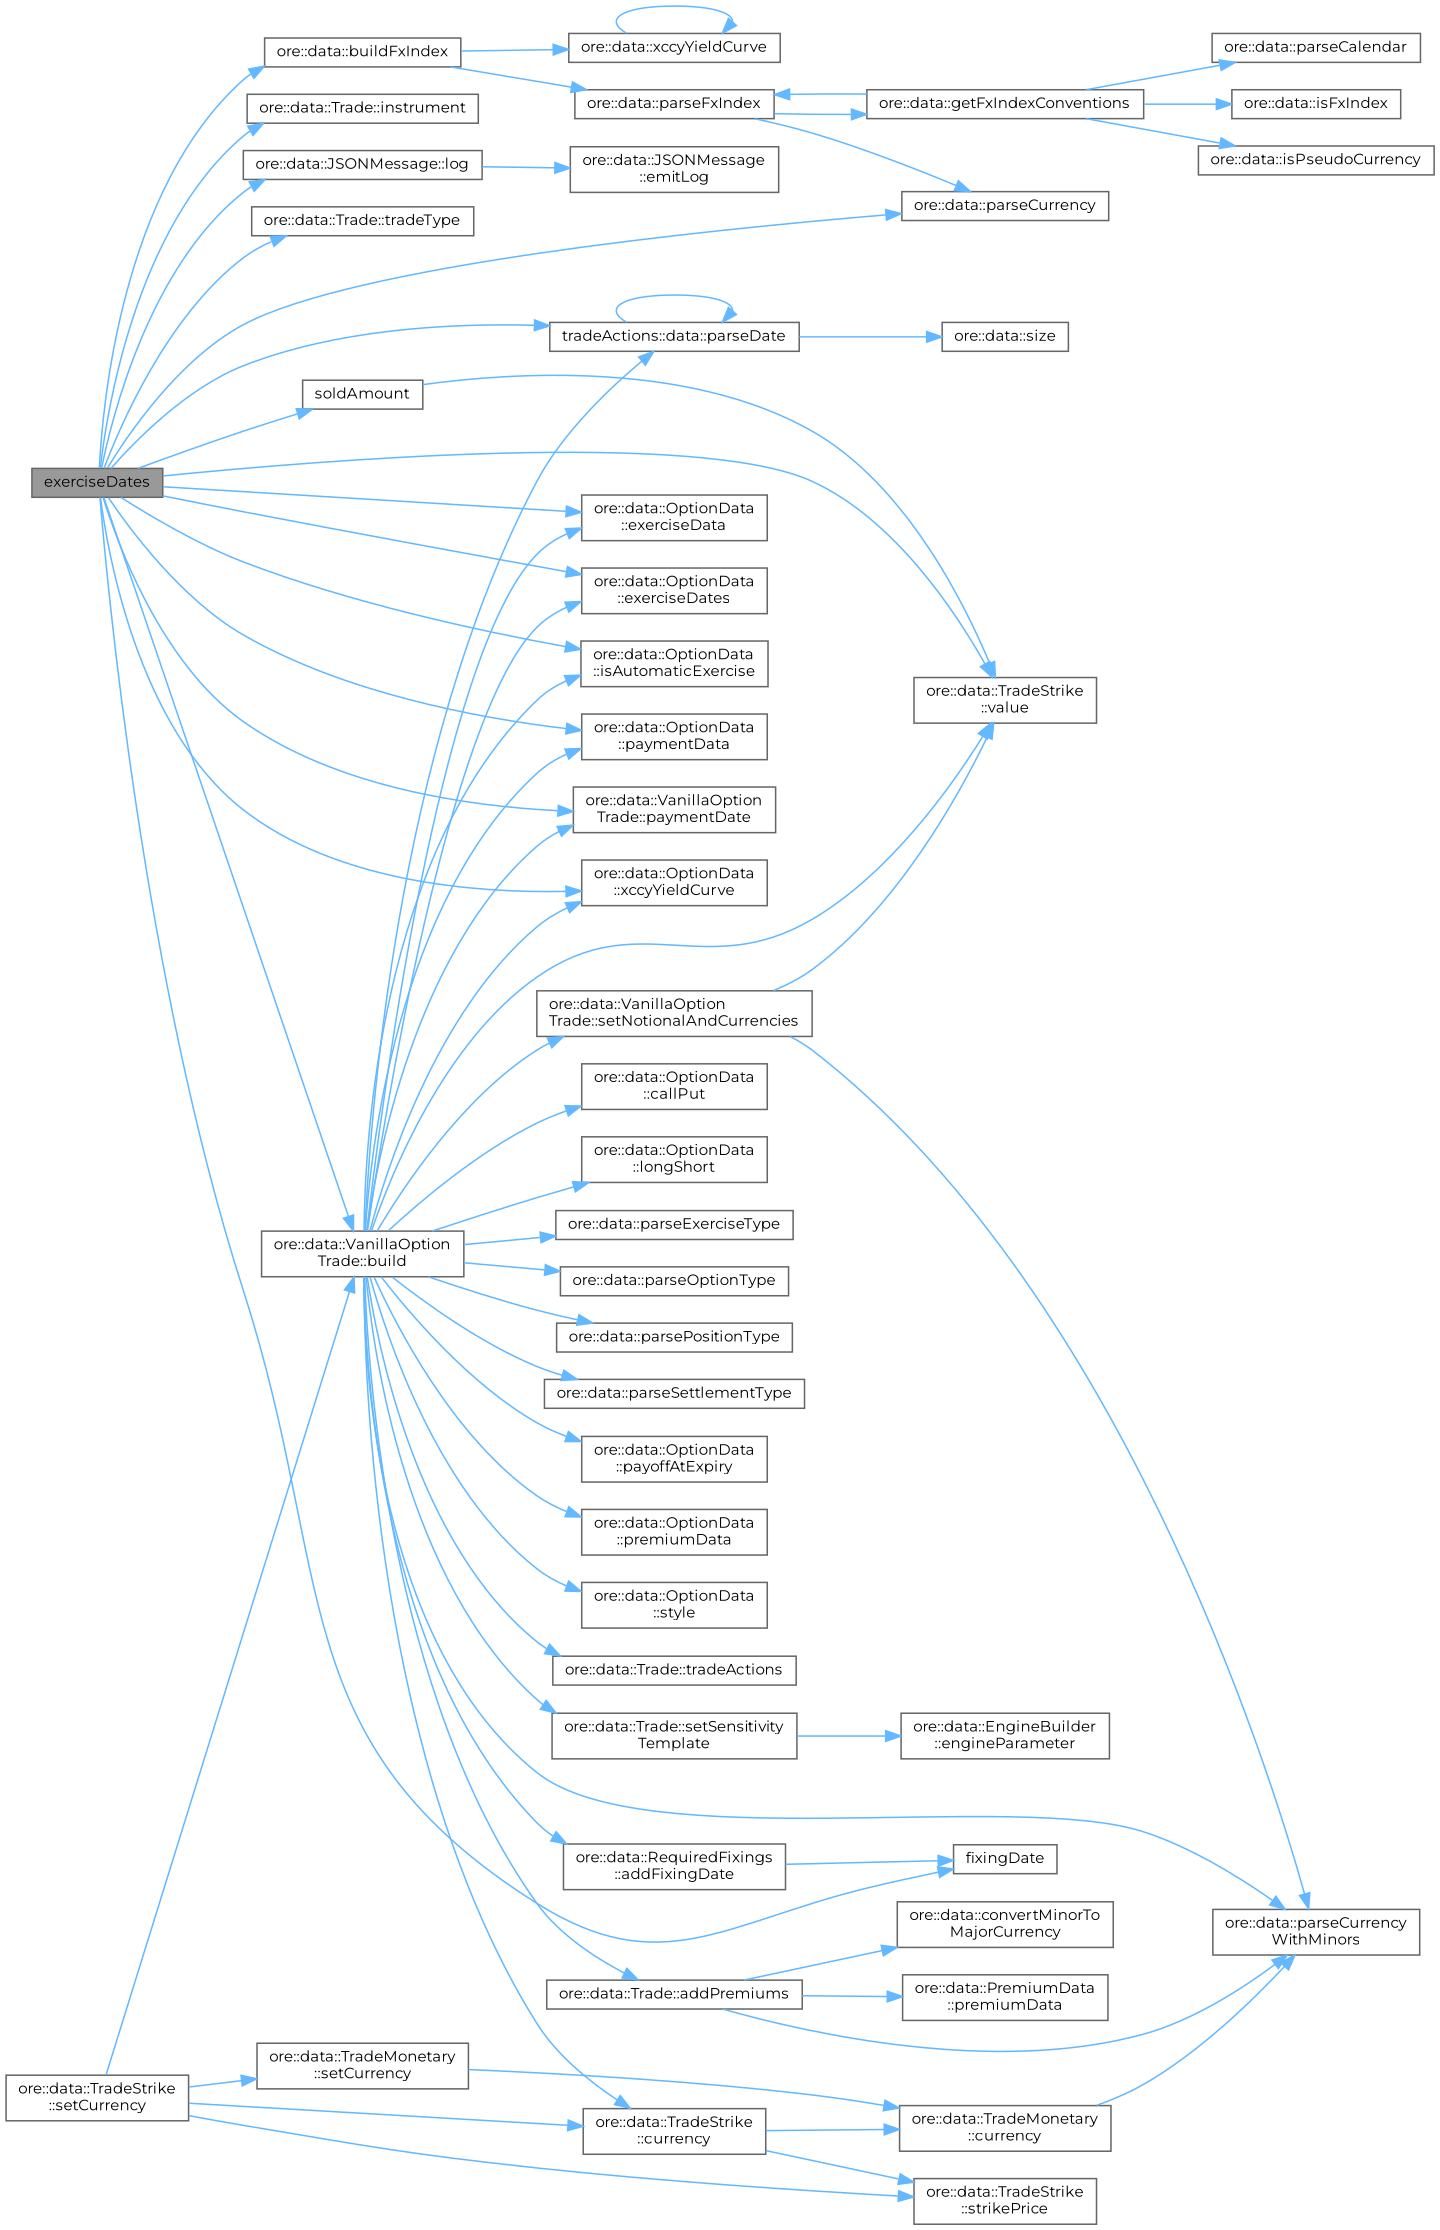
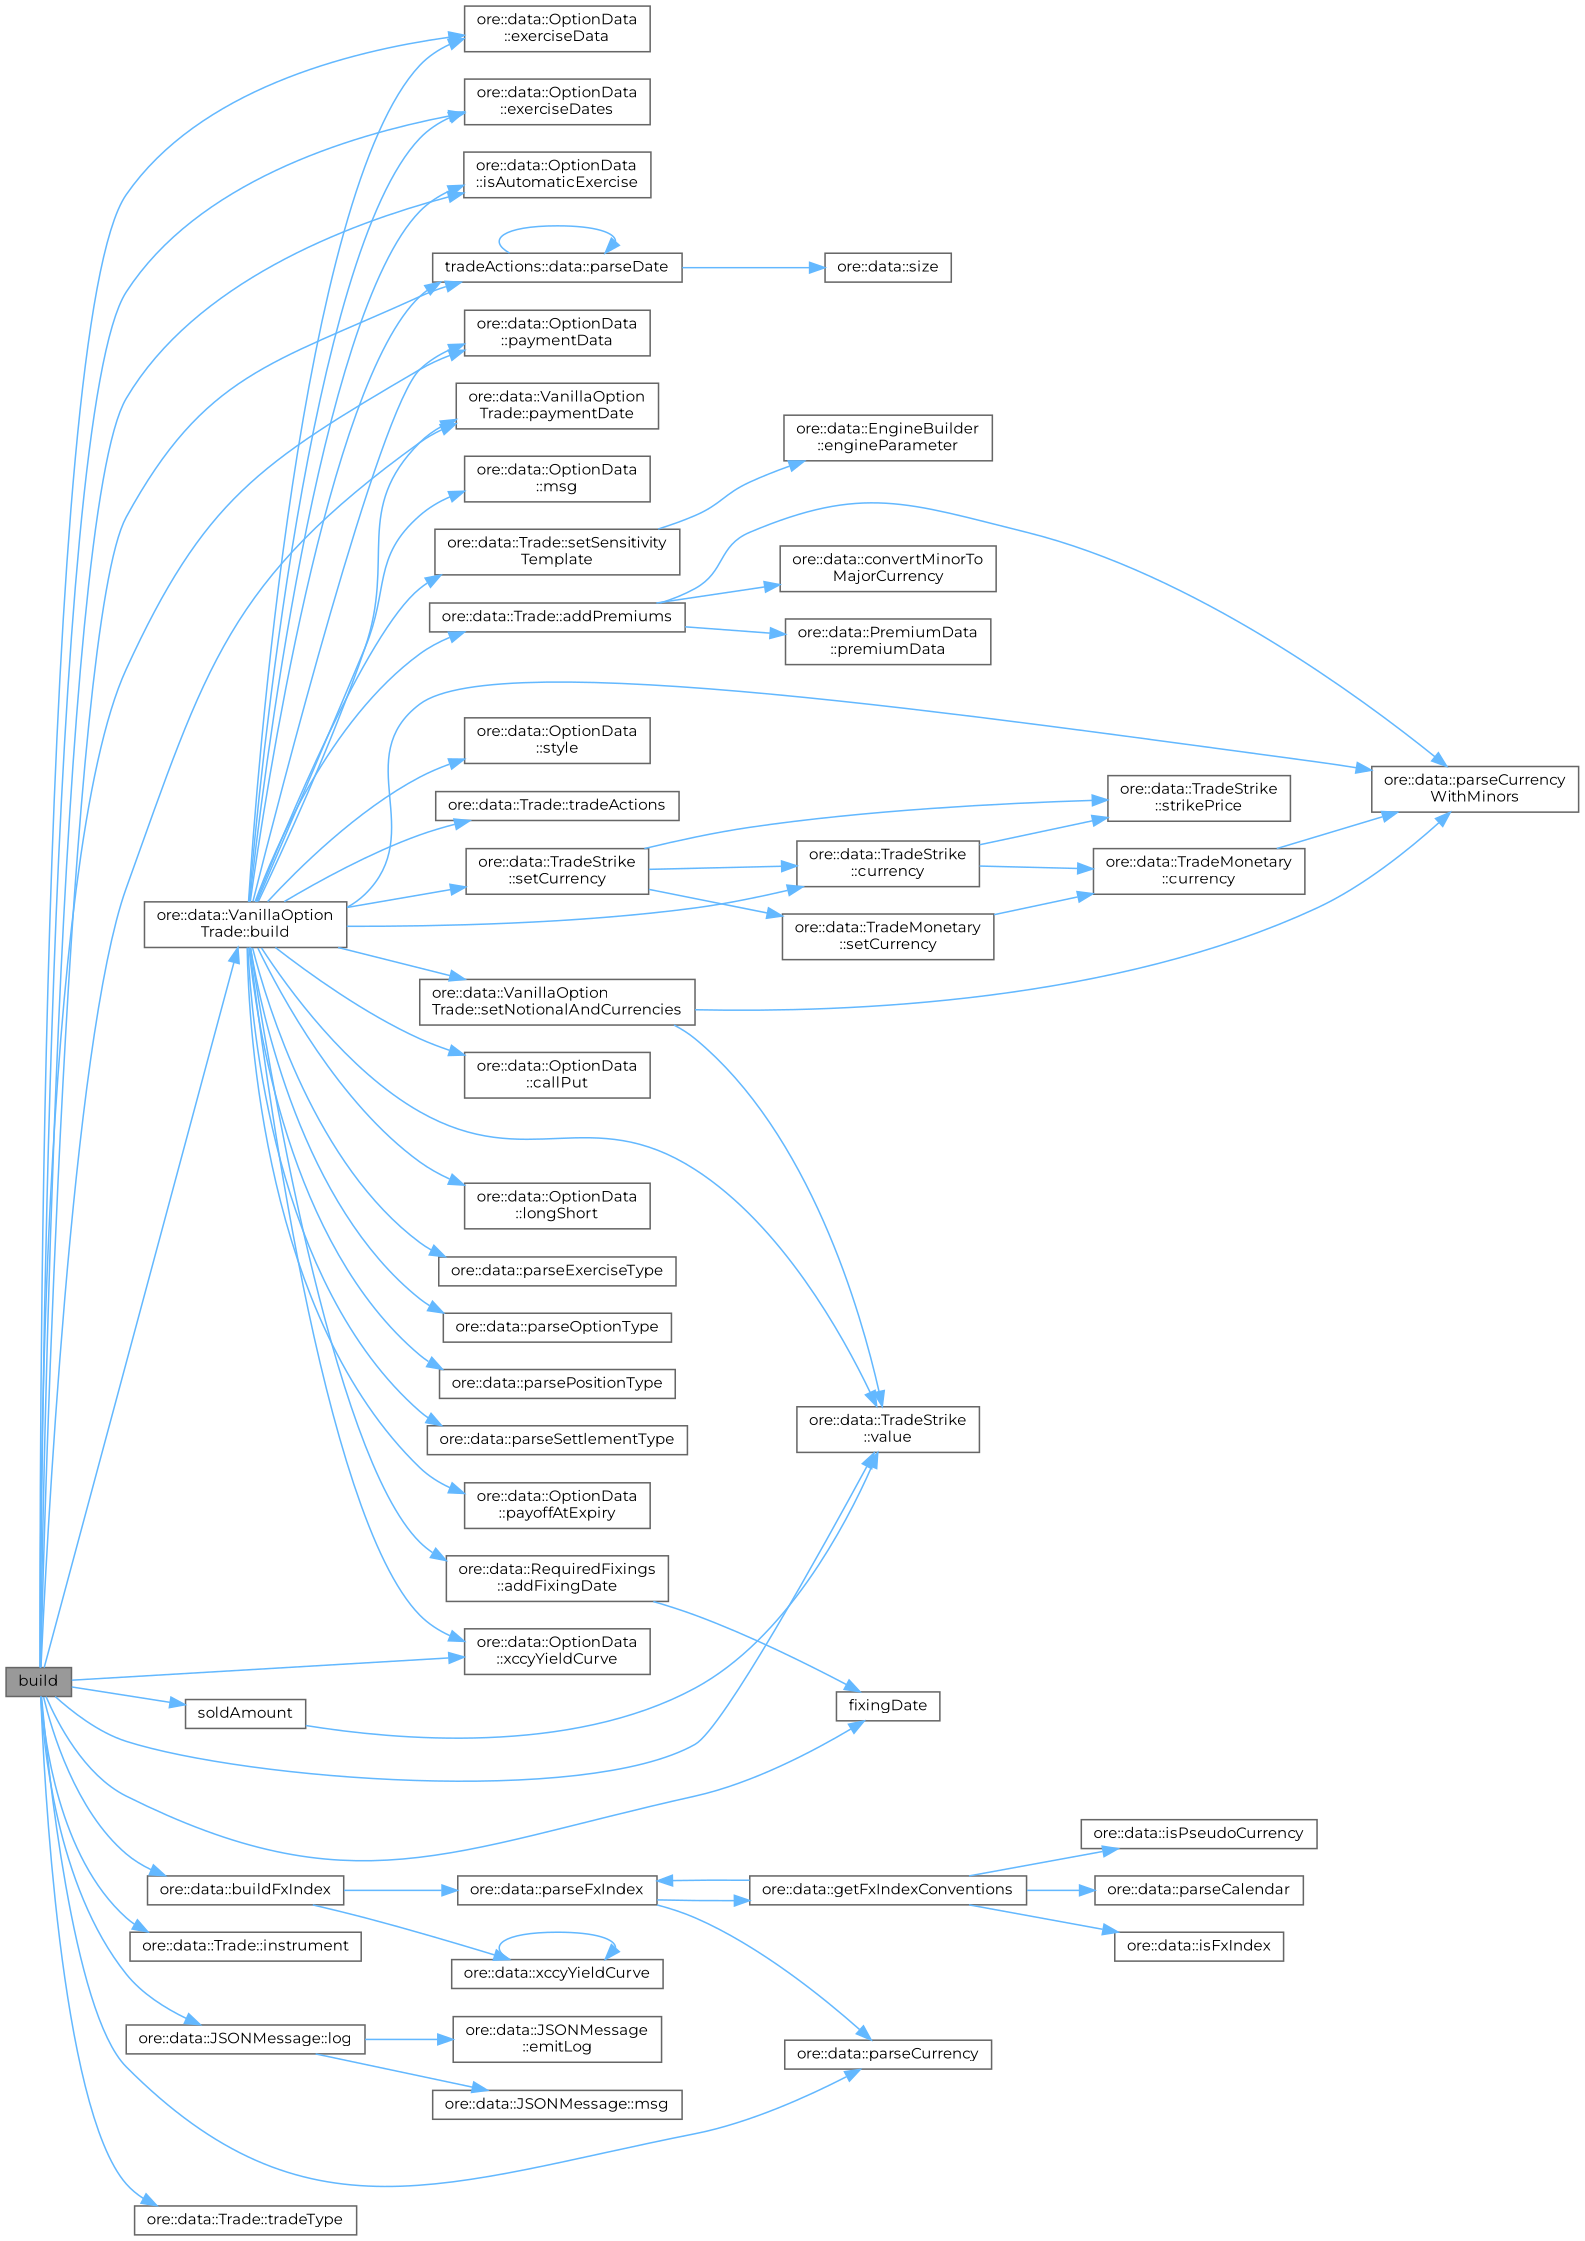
(97, 483) -> (39, 1682)
(674, 1532) -> (557, 479)
(228, 1683) -> (399, 899)
none -> (557, 2105)
